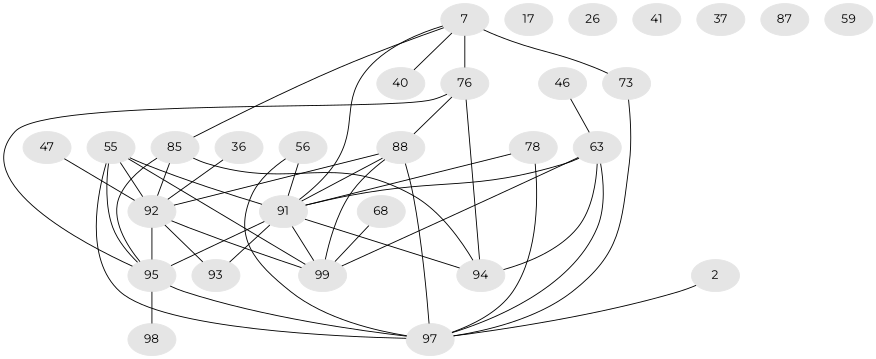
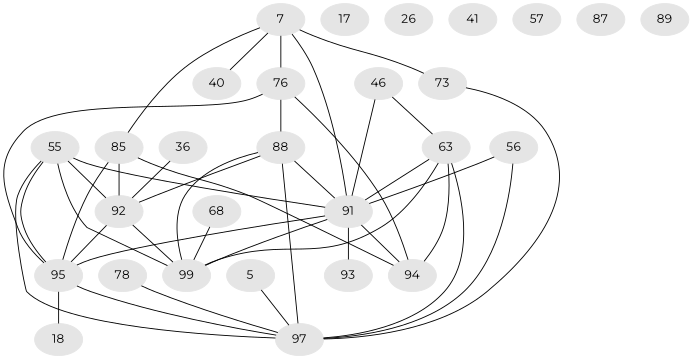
(721, 20) -> (537, 20)
(849, 20) -> (665, 20)
(47, 148) -> none
(403, 181) -> (364, 148)
(184, 243) -> none
(715, 276) -> (251, 276)
(152, 340) -> (59, 340)
